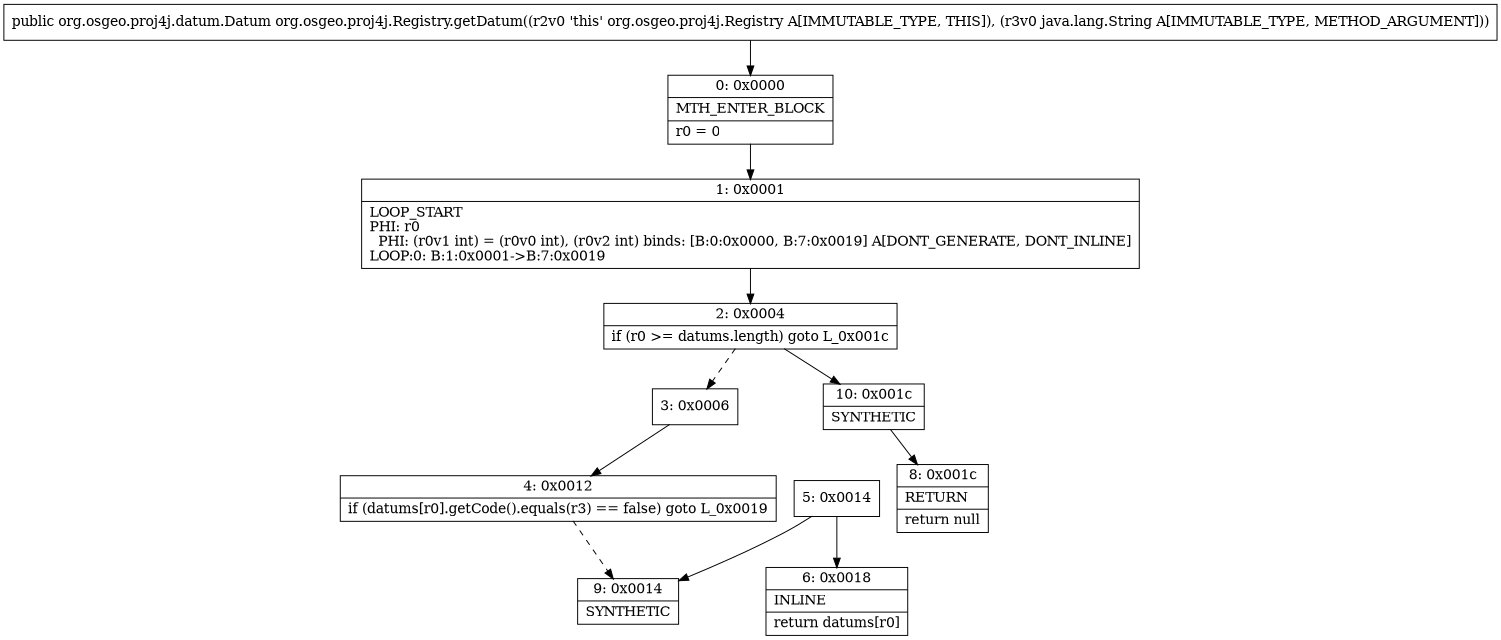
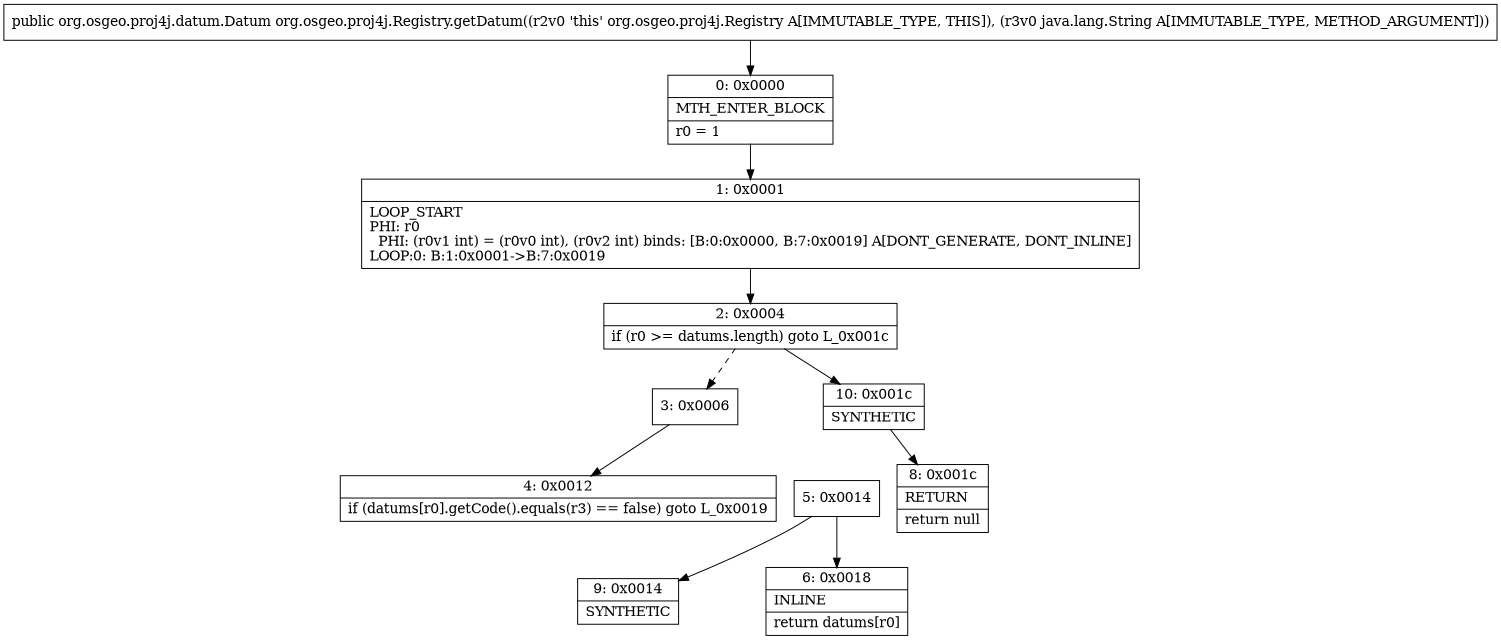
(698, 132) -> (698, 132)
(590, 546) -> none
